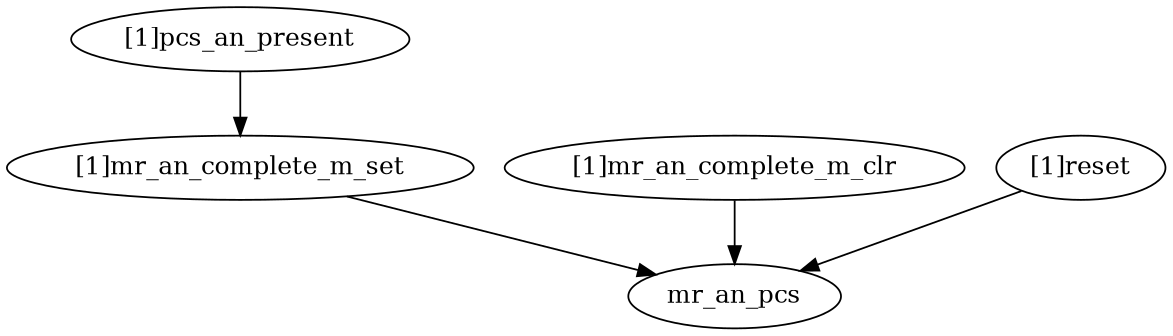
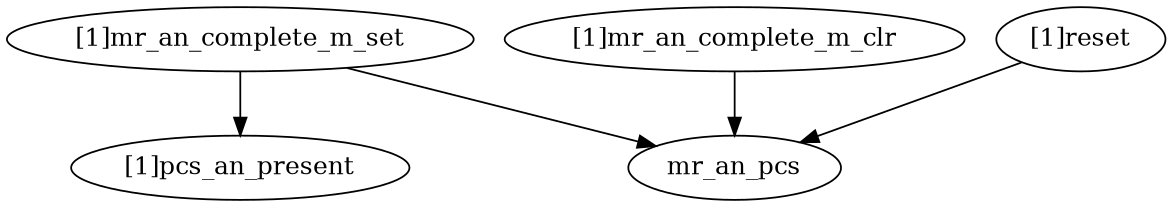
(240, 95) -> (240, 95)
